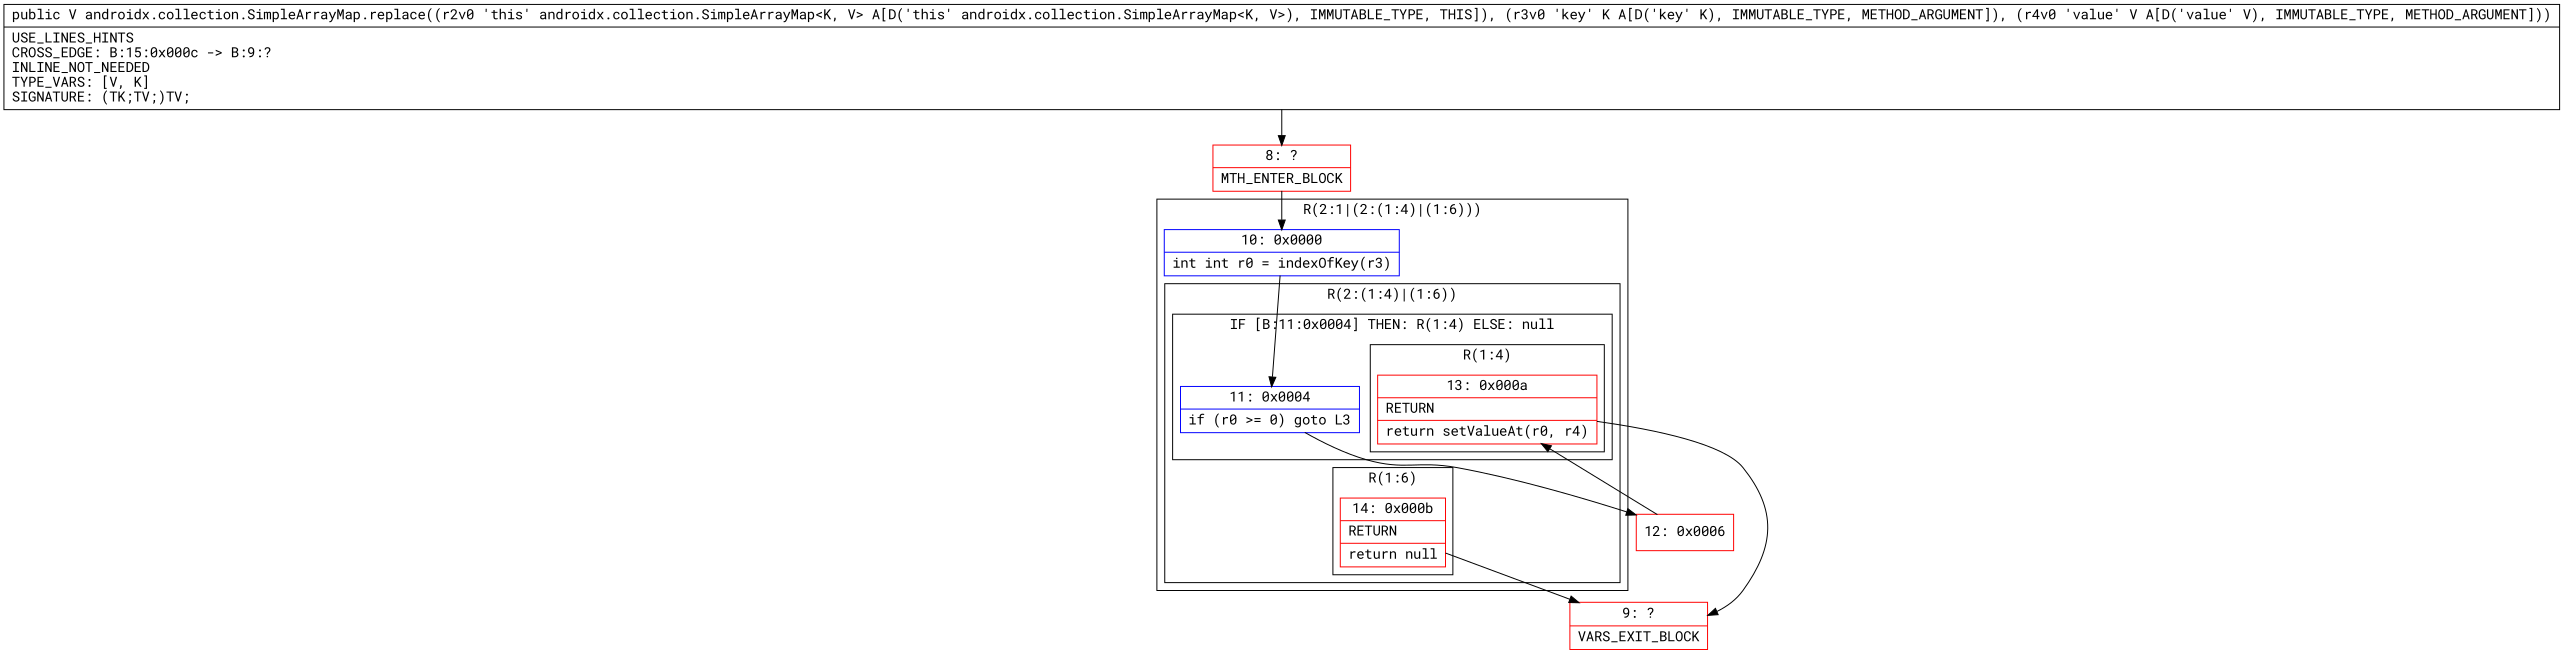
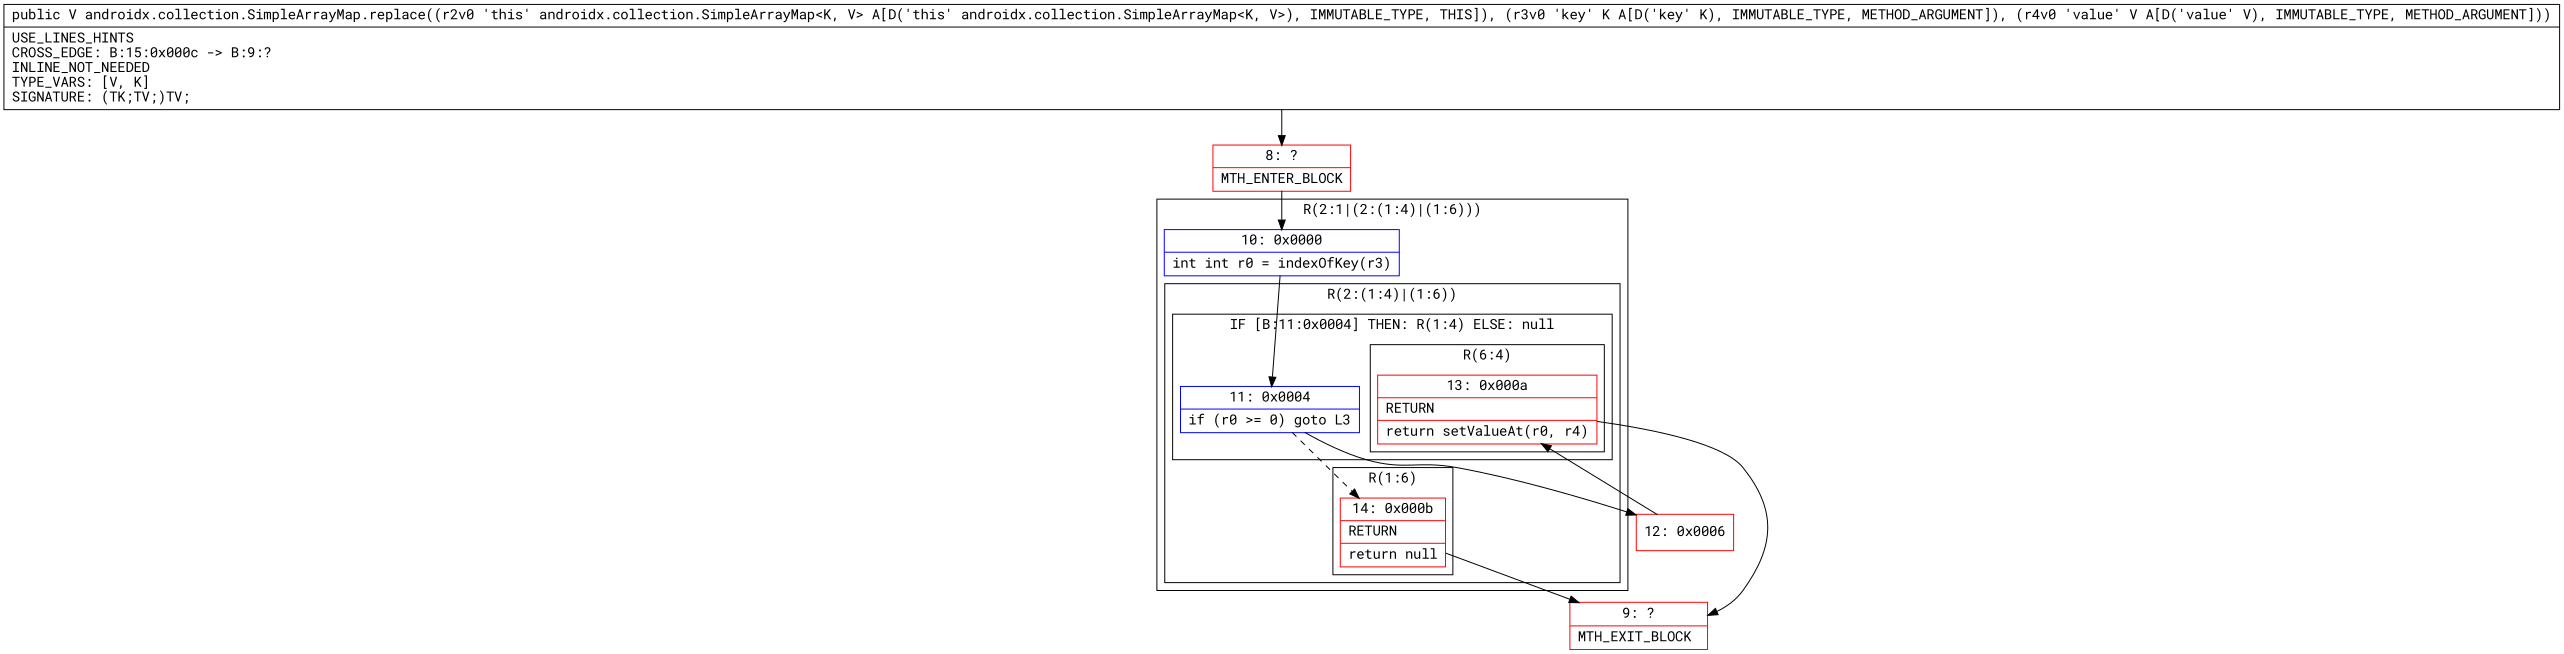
(1487, 356) -> (1487, 356)
none -> (1327, 466)
(1639, 637) -> (1635, 637)
